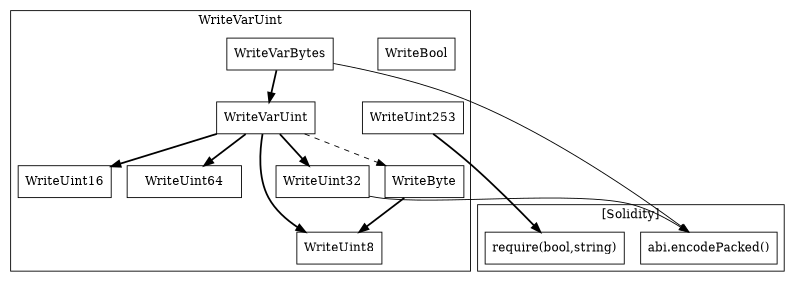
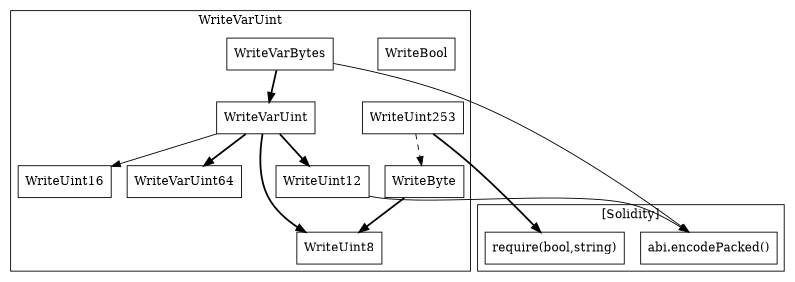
(341, 148) -> (418, 145)
(169, 149) -> (169, 149)
(184, 182) -> (184, 182)
(323, 182) -> (323, 182)
